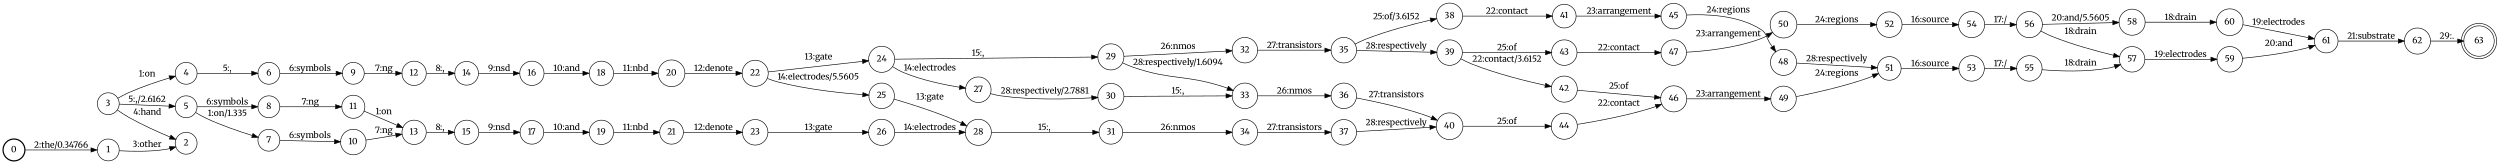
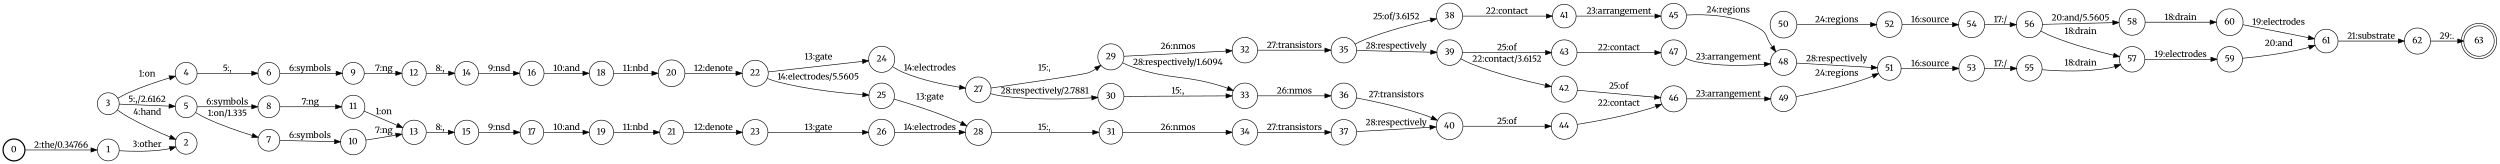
(1728, 47) -> (1724, 65)
(993, 58) -> (1044, 80)
